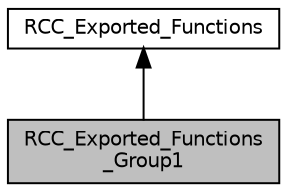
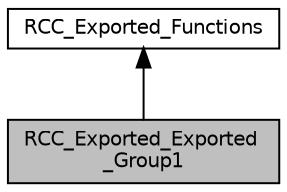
(144, 152) -> (144, 152)
